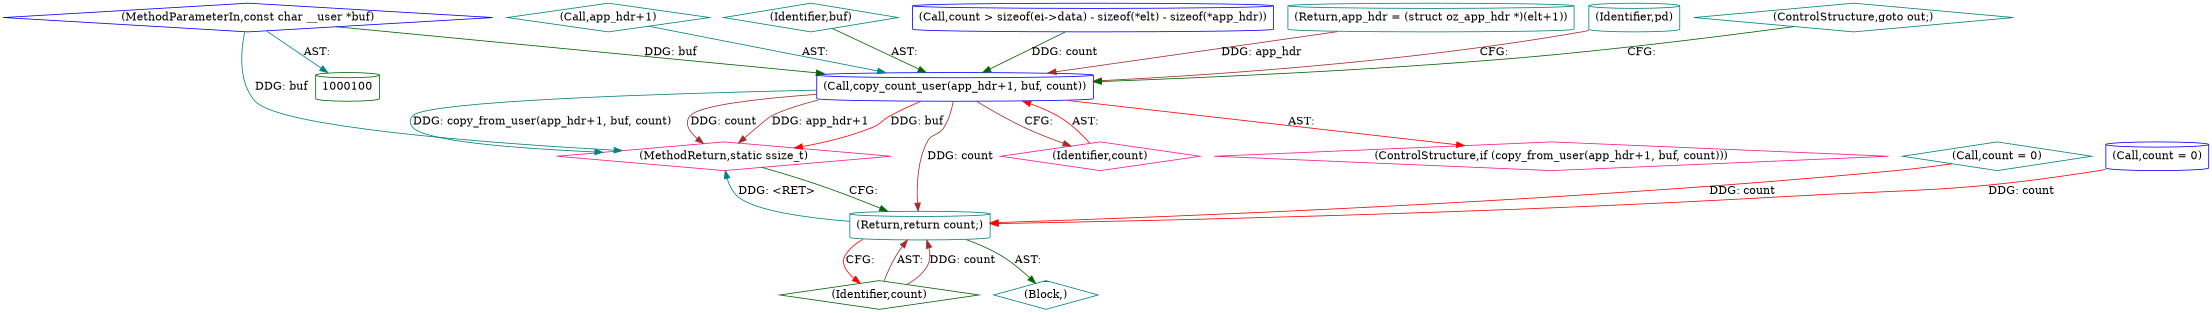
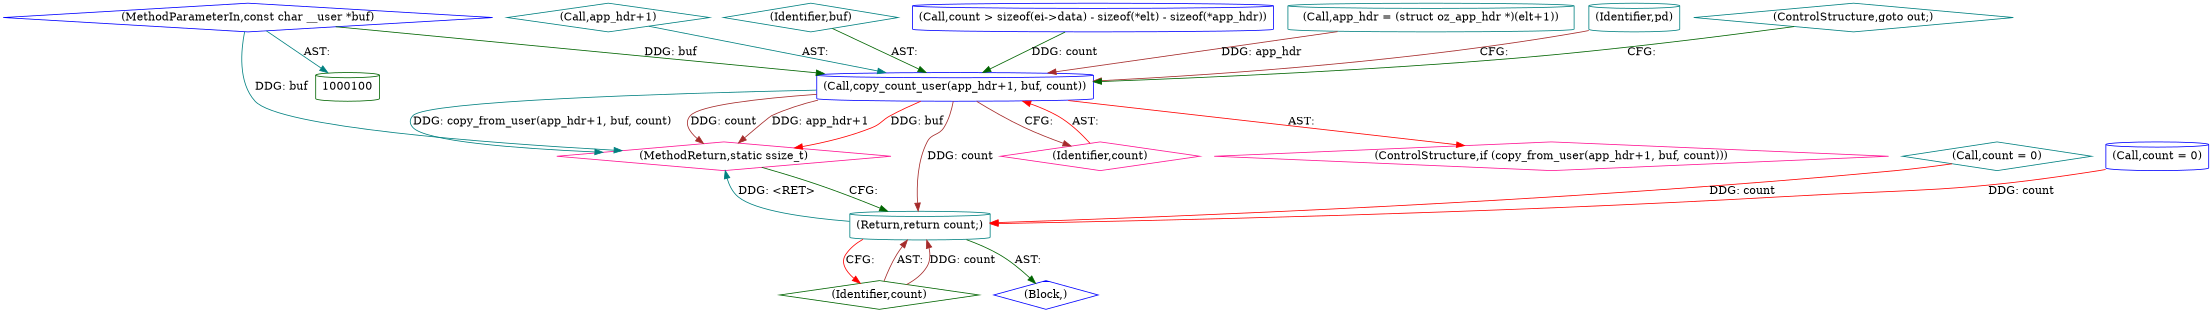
(1431, 18) -> (1431, 18)
(1046, 295) -> (1046, 295)
